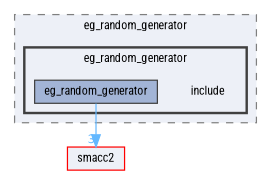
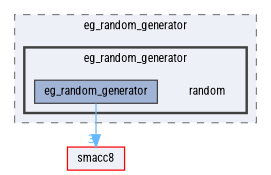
(208, 92) -> (208, 92)
(96, 159) -> (96, 159)
